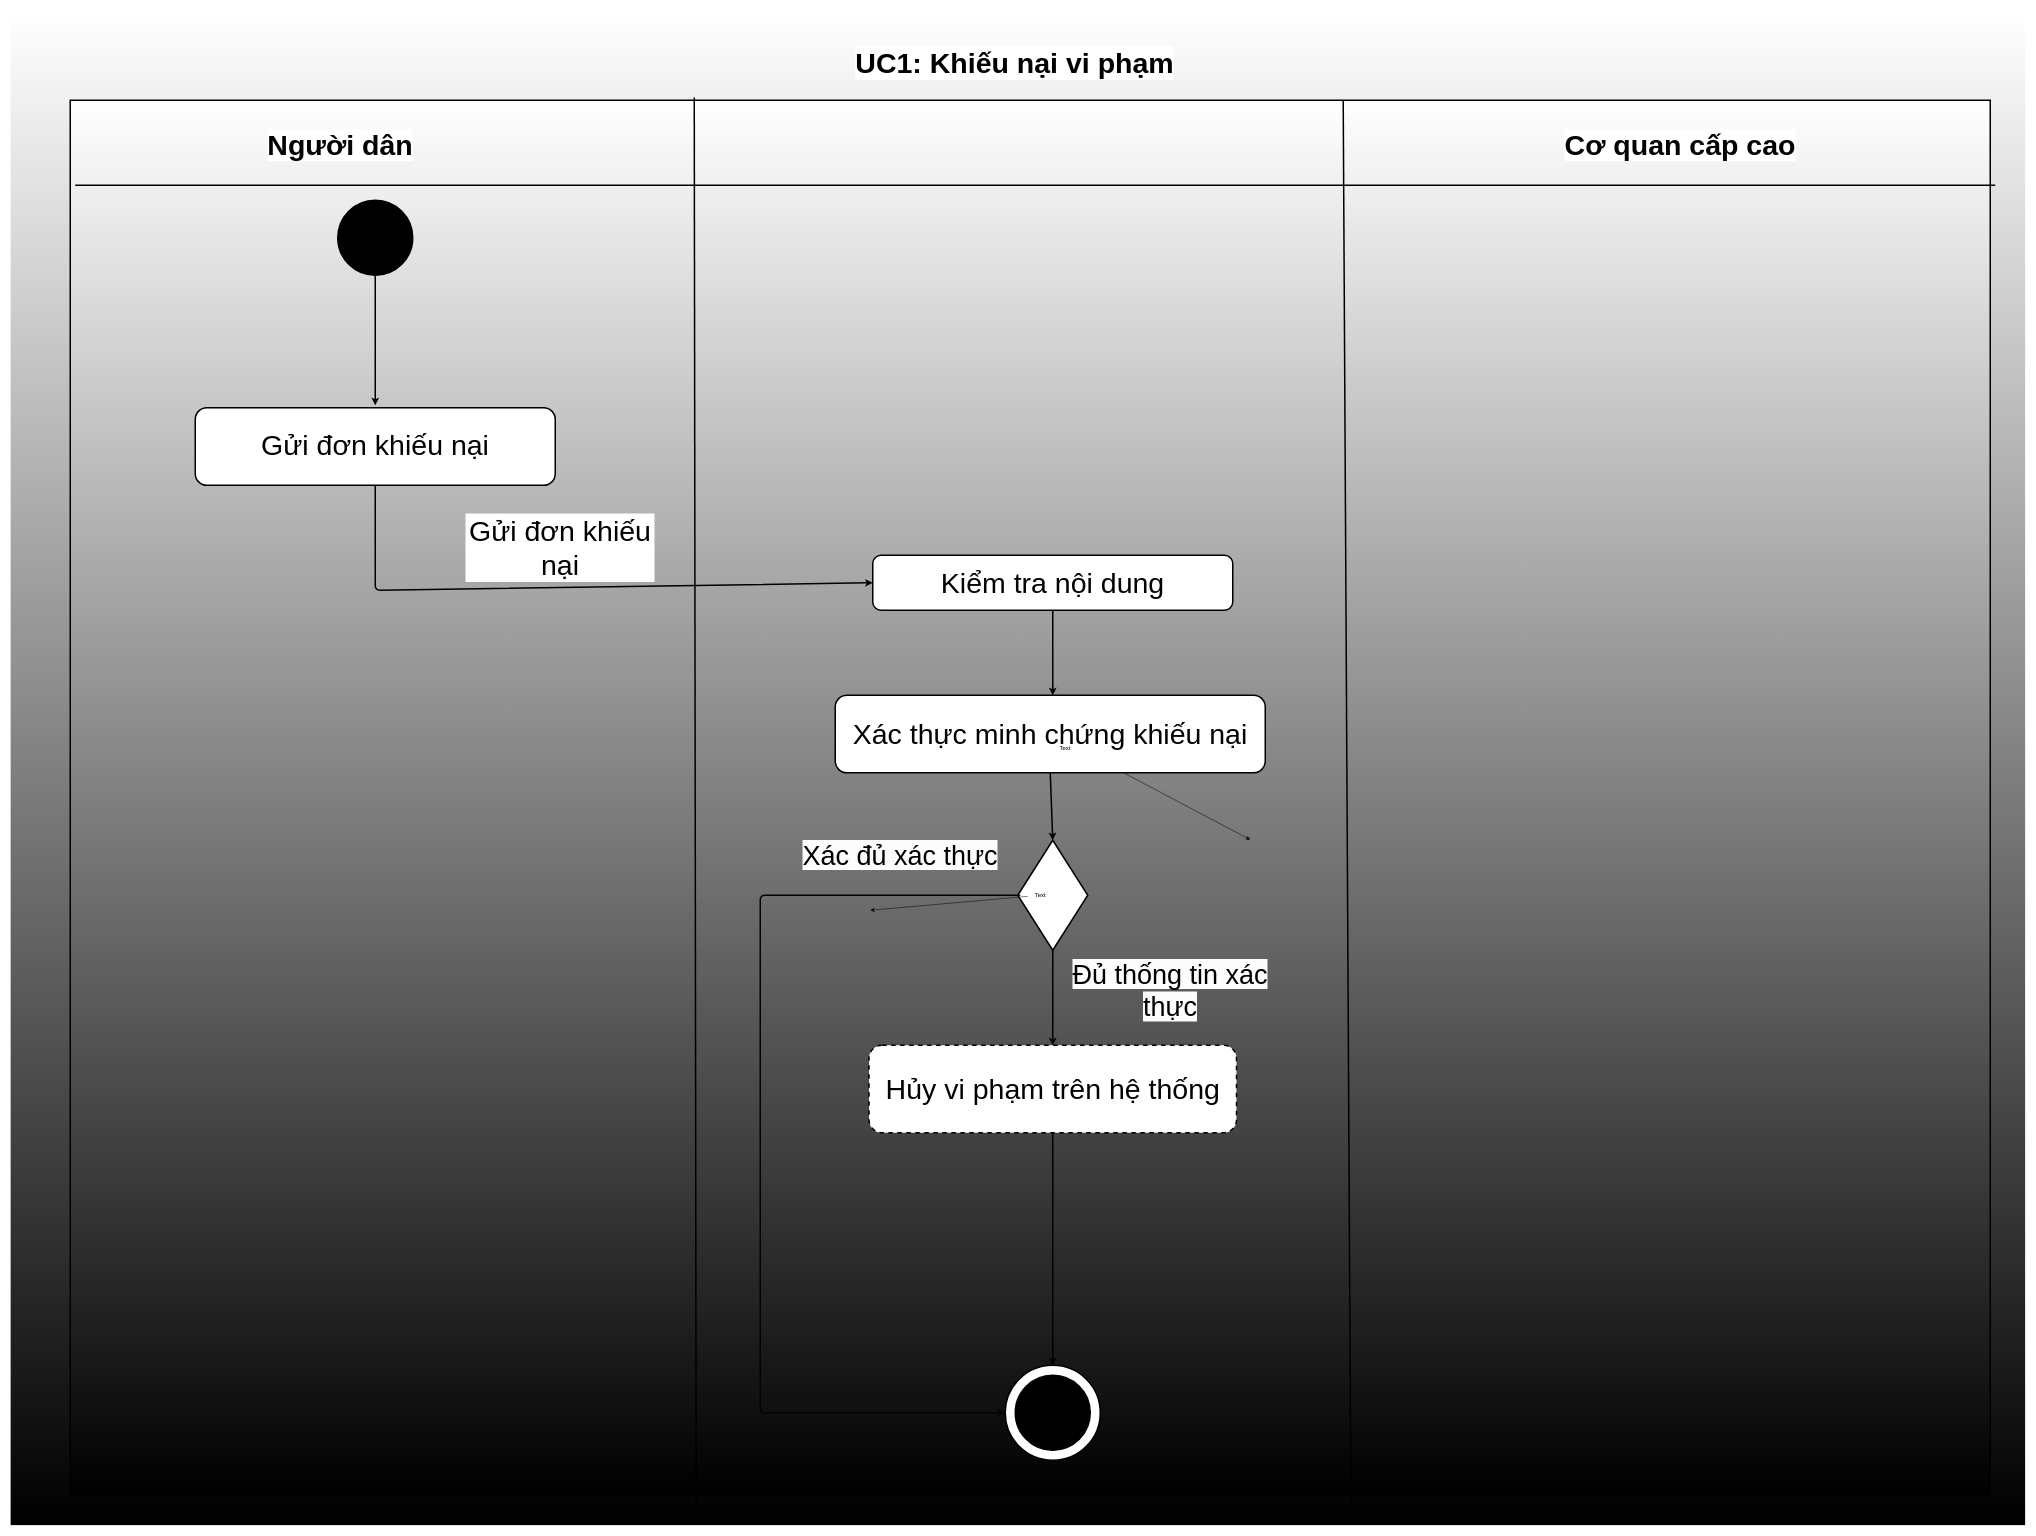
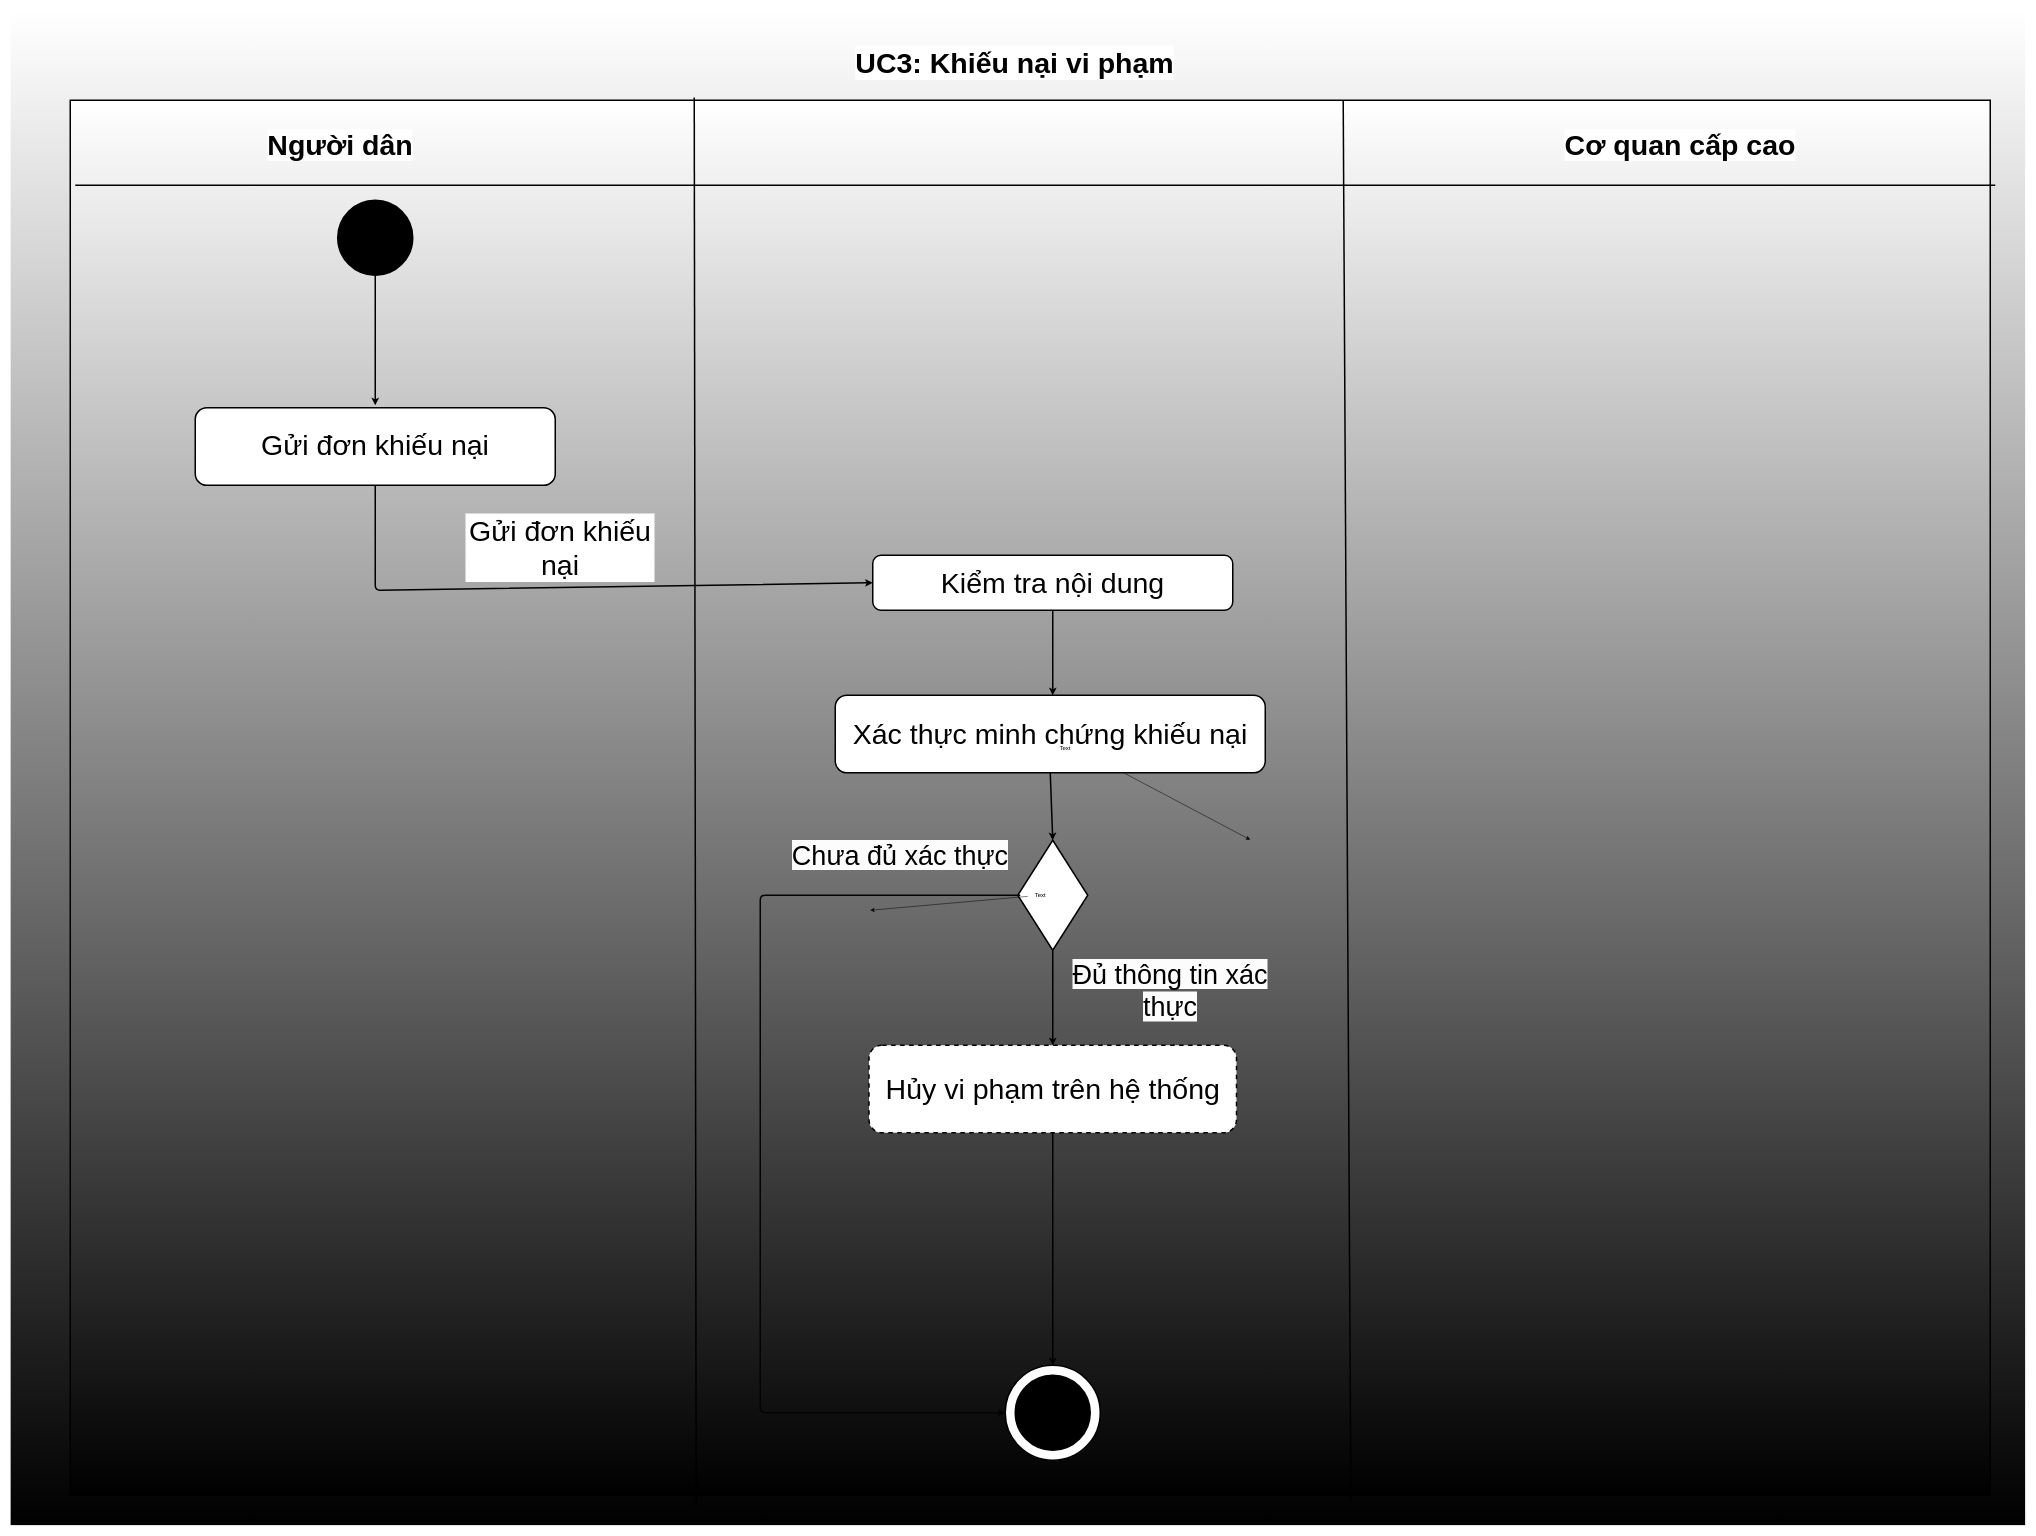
(1015, 63) -> (1015, 63)
(900, 855) -> (900, 855)
(1170, 990) -> (1170, 990)
